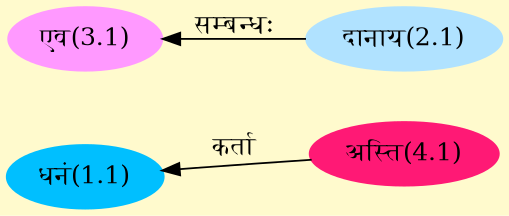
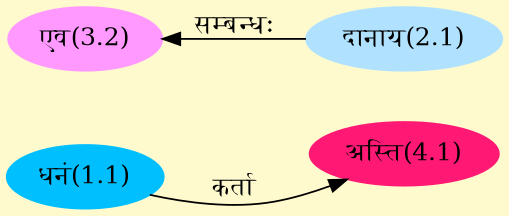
(85, 39) -> (85, 39)
(246, 164) -> (241, 205)
